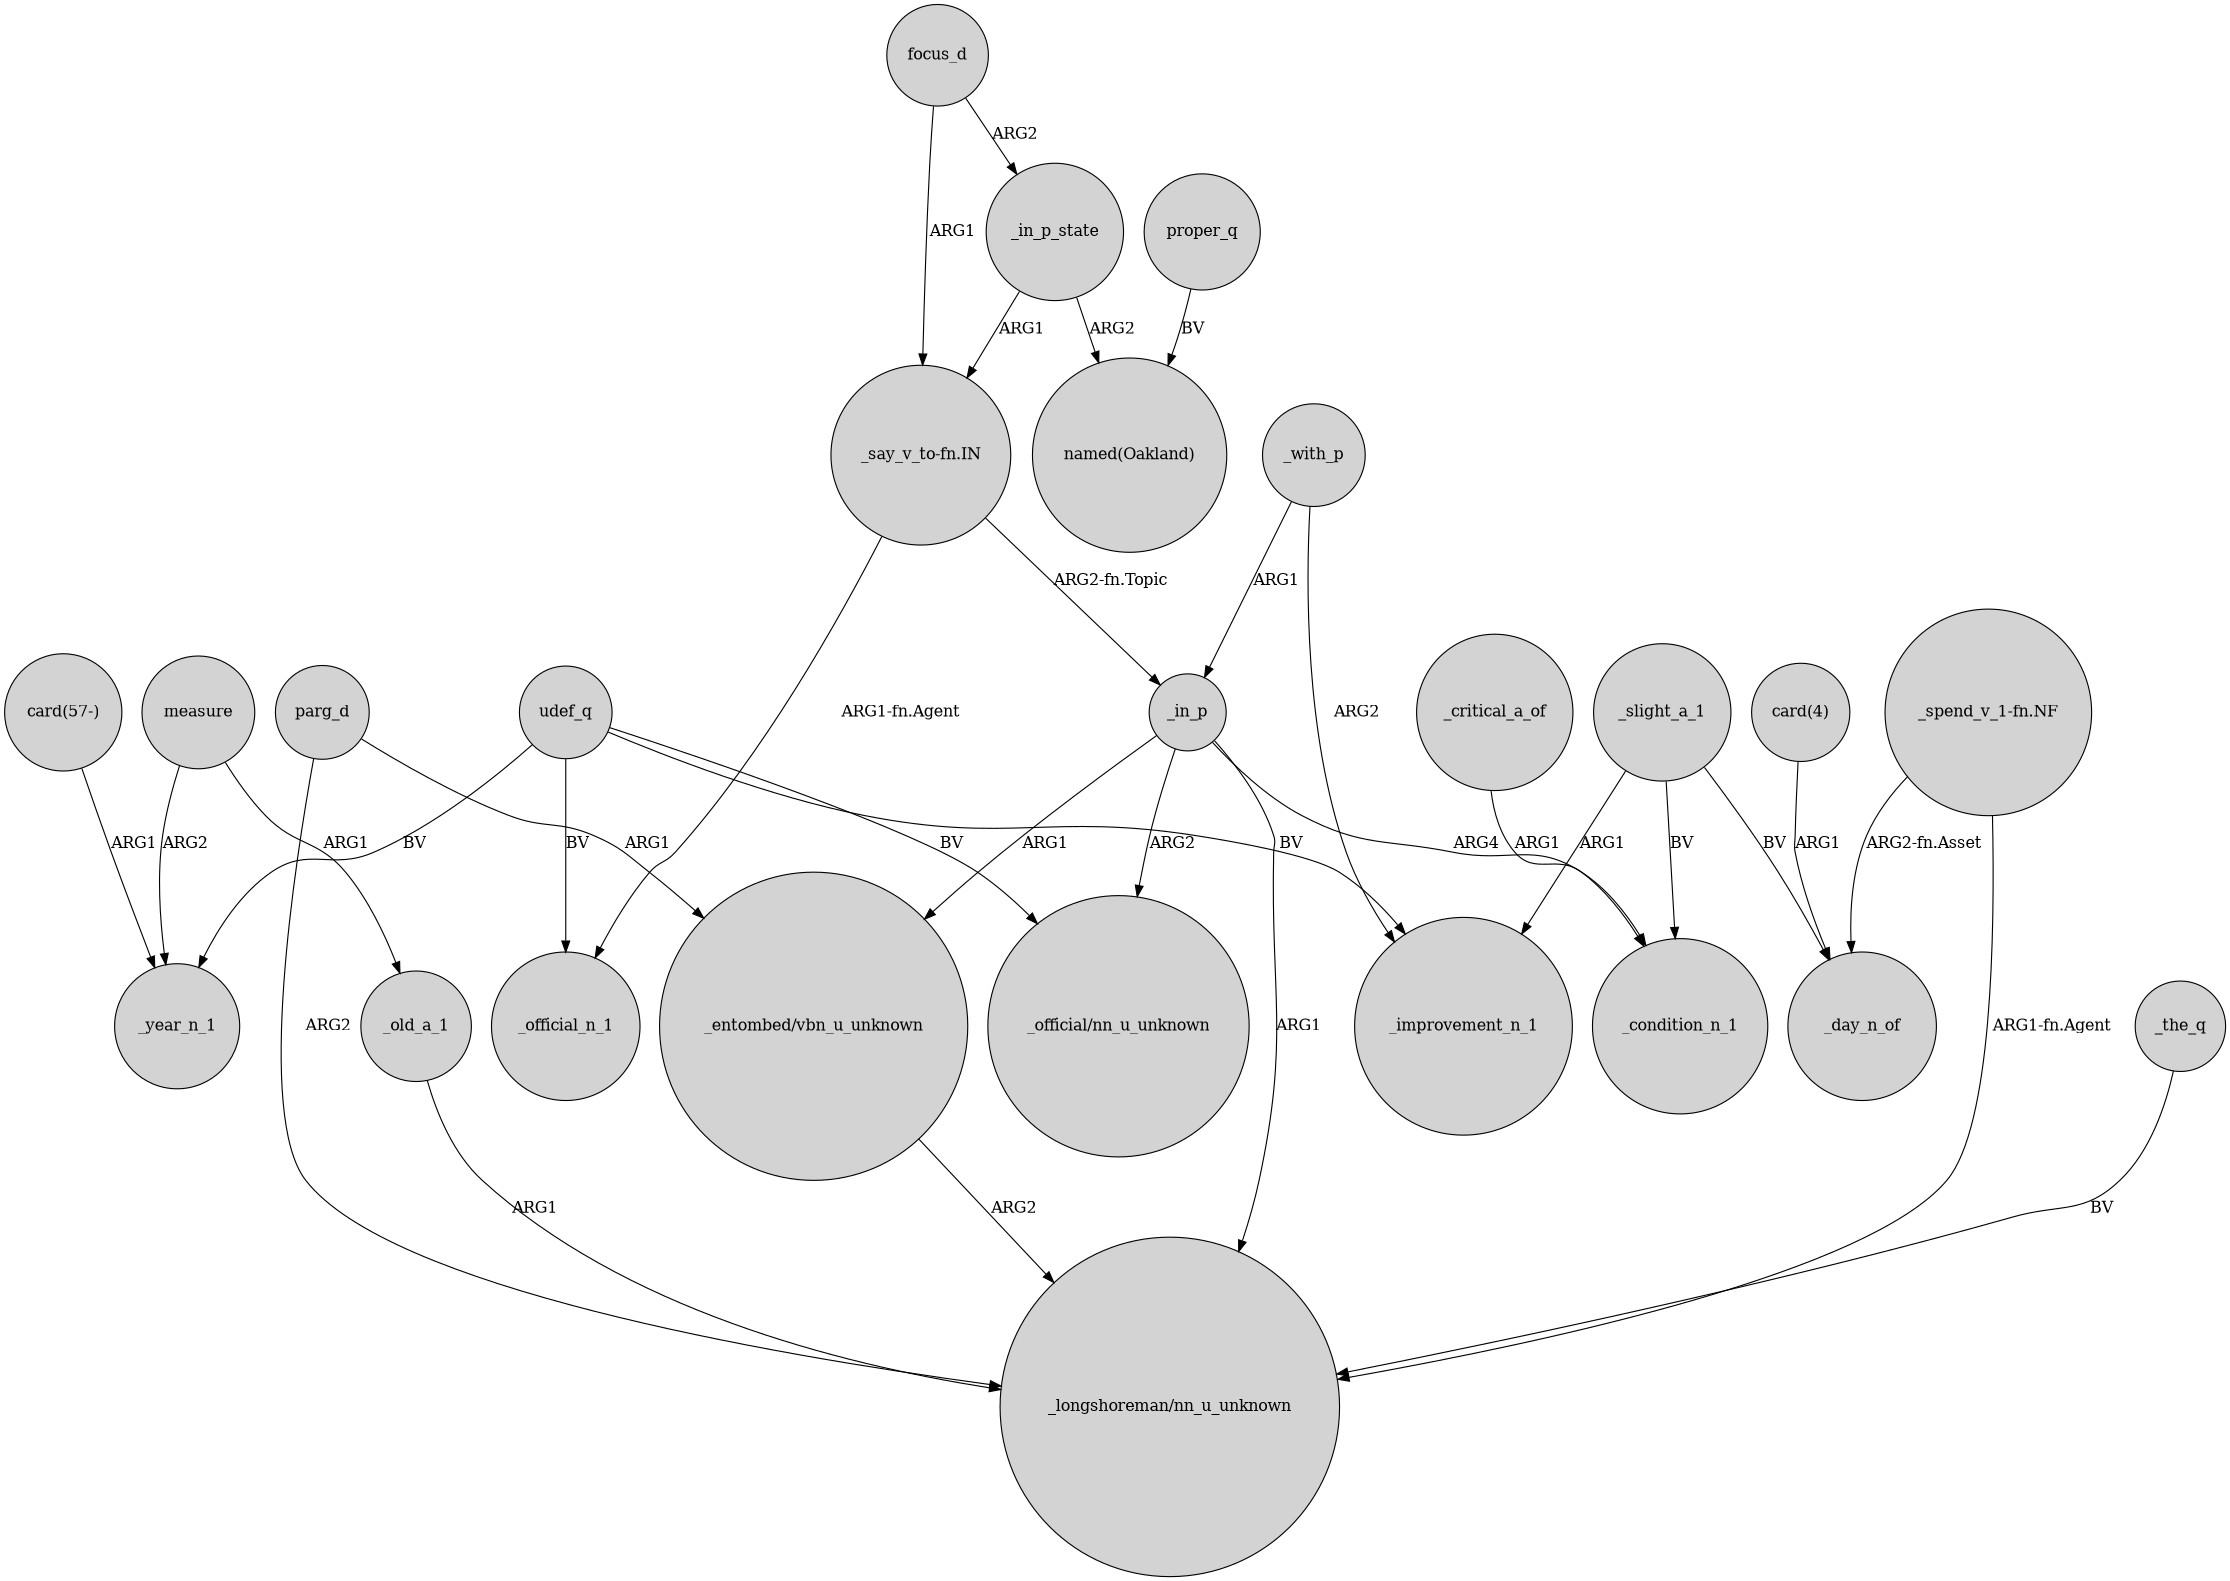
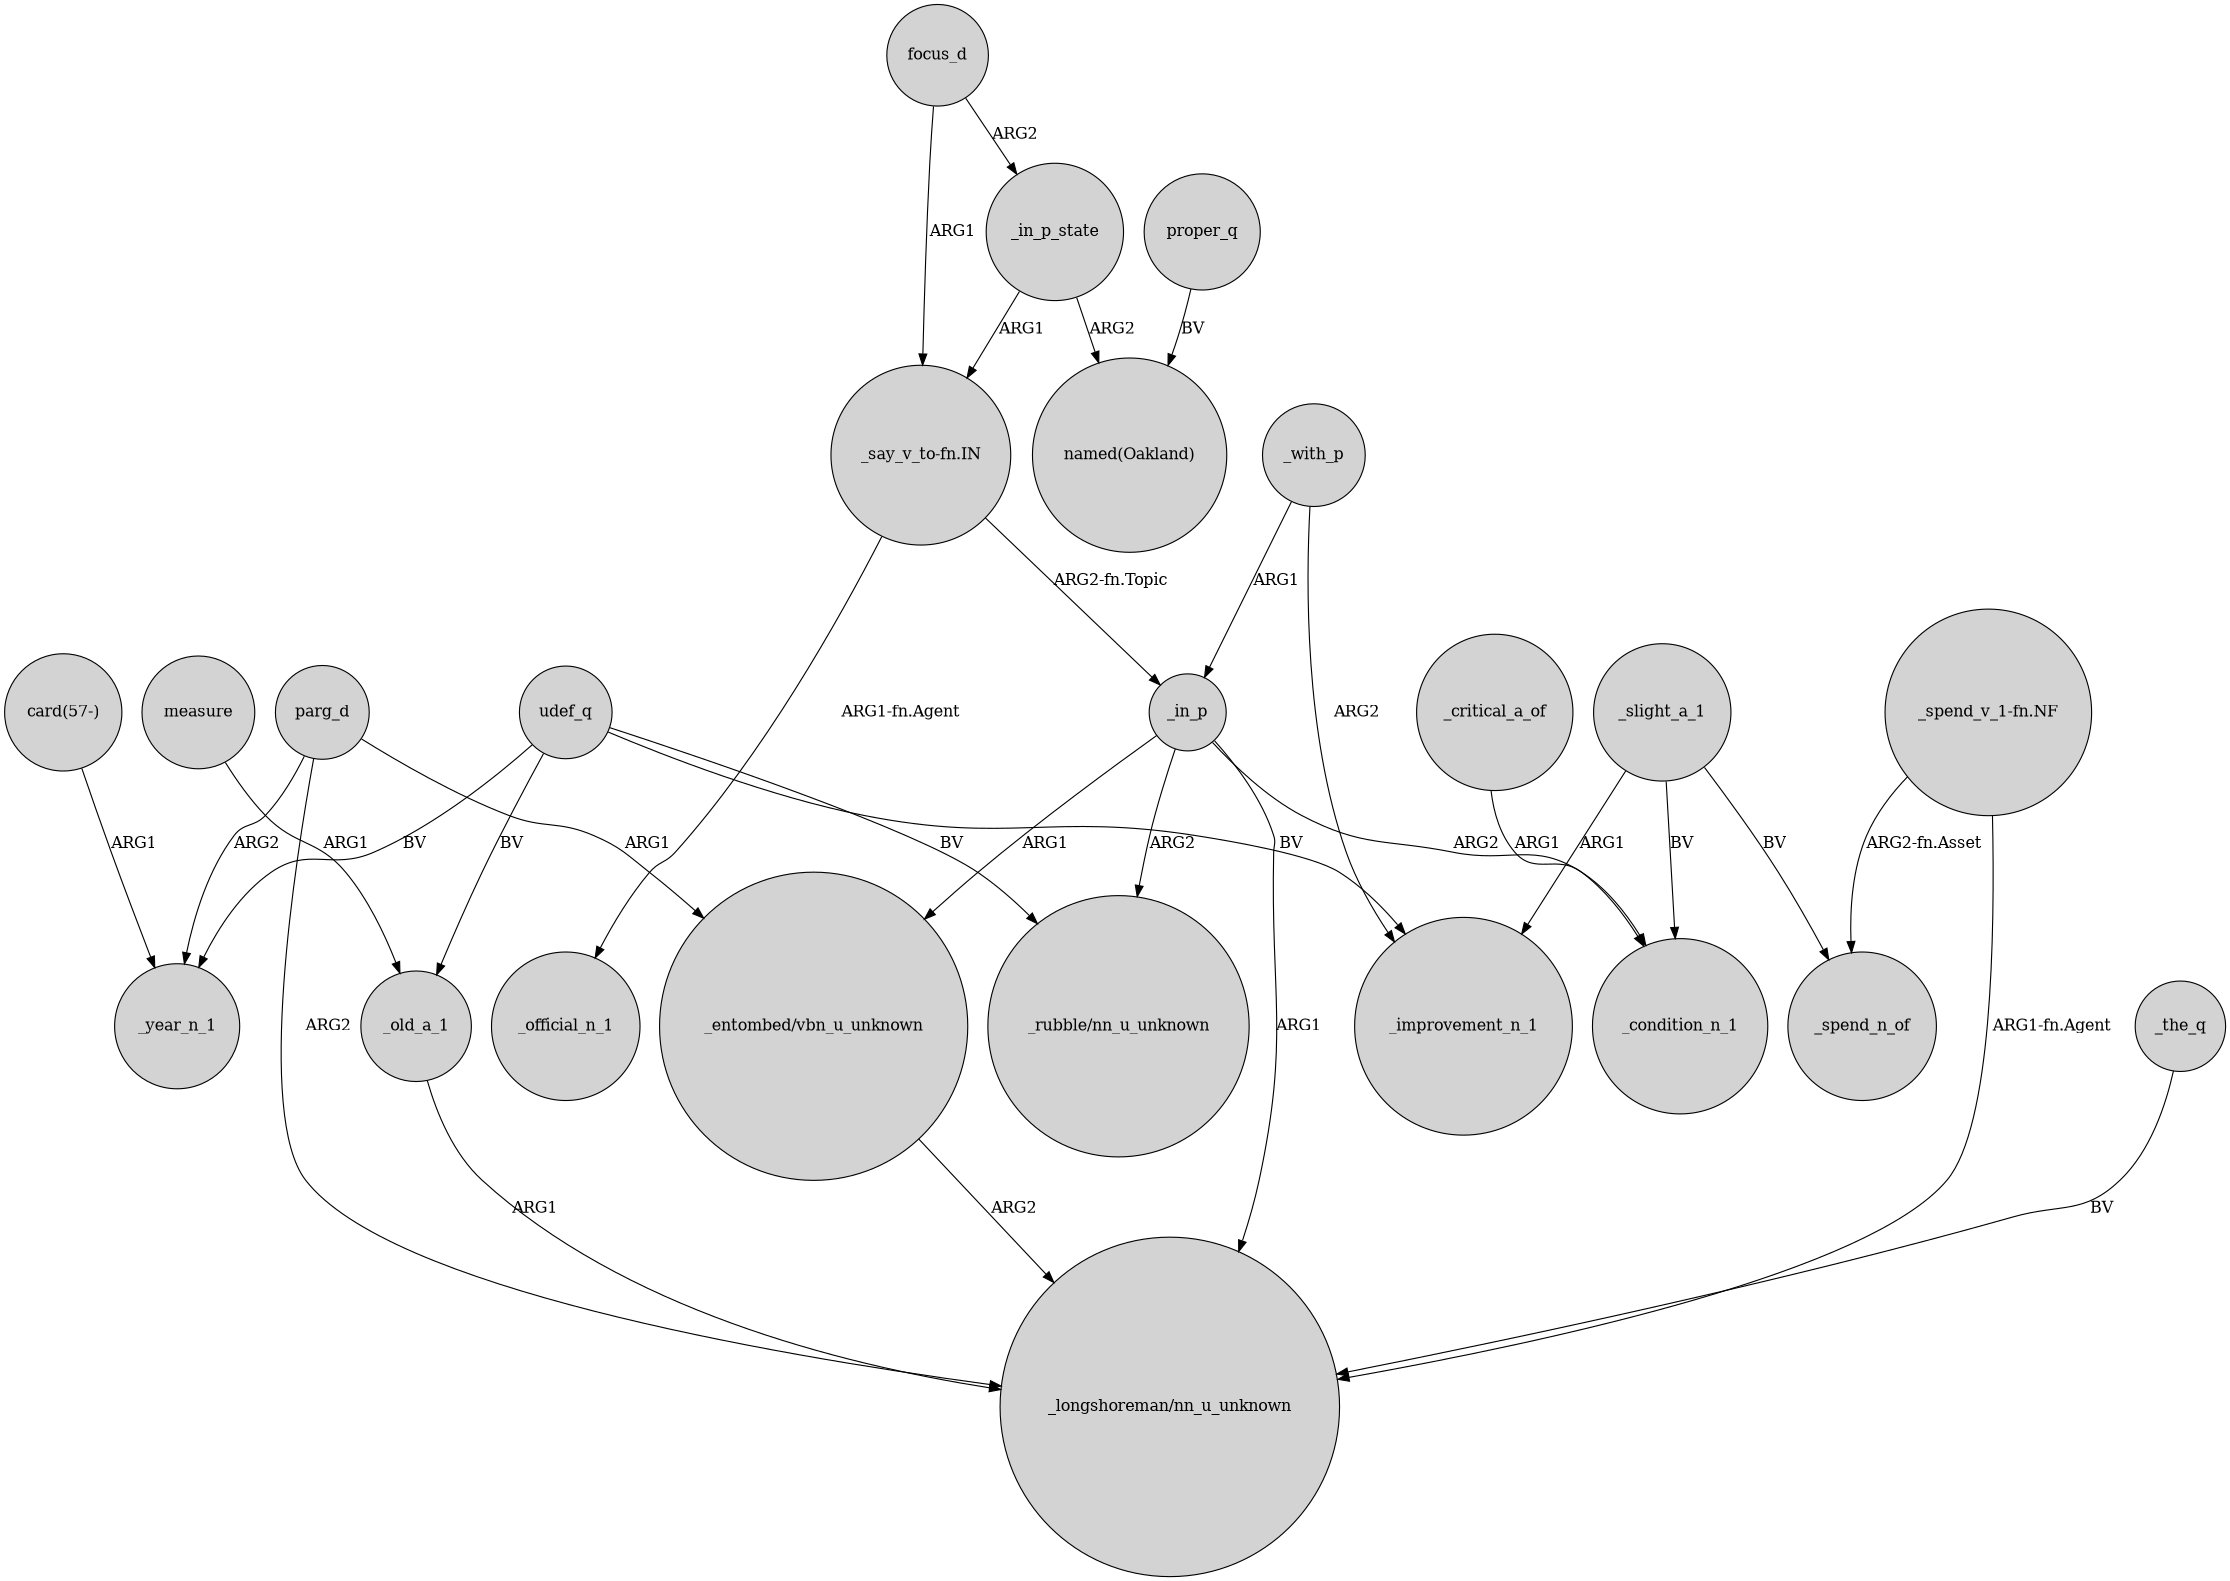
(1801, 712) -> none
(1476, 844) -> (1476, 844)
(566, 850) -> (489, 857)
(160, 859) -> (229, 843)
(1119, 1026) -> (1119, 1026)
(1862, 1026) -> (1862, 1026)
